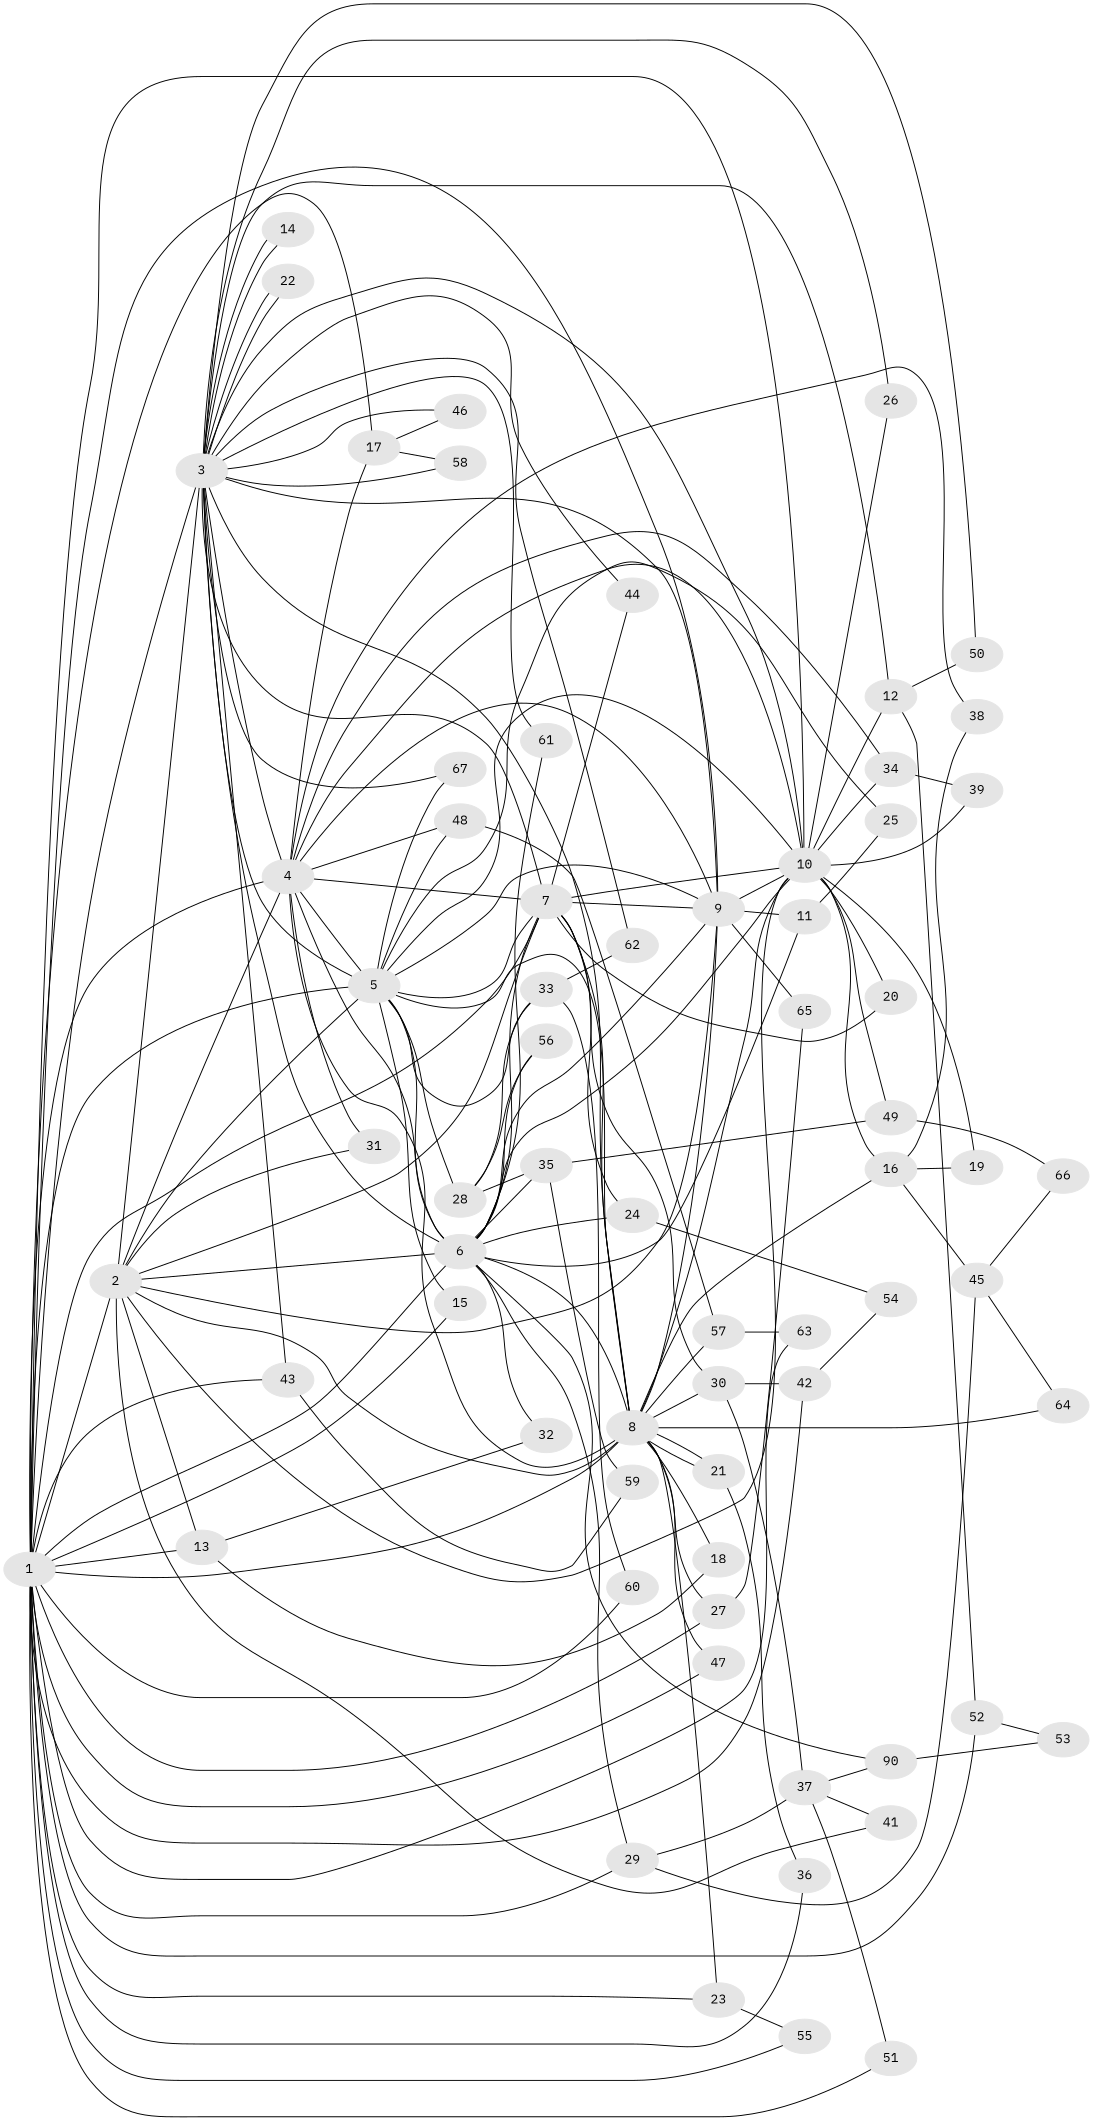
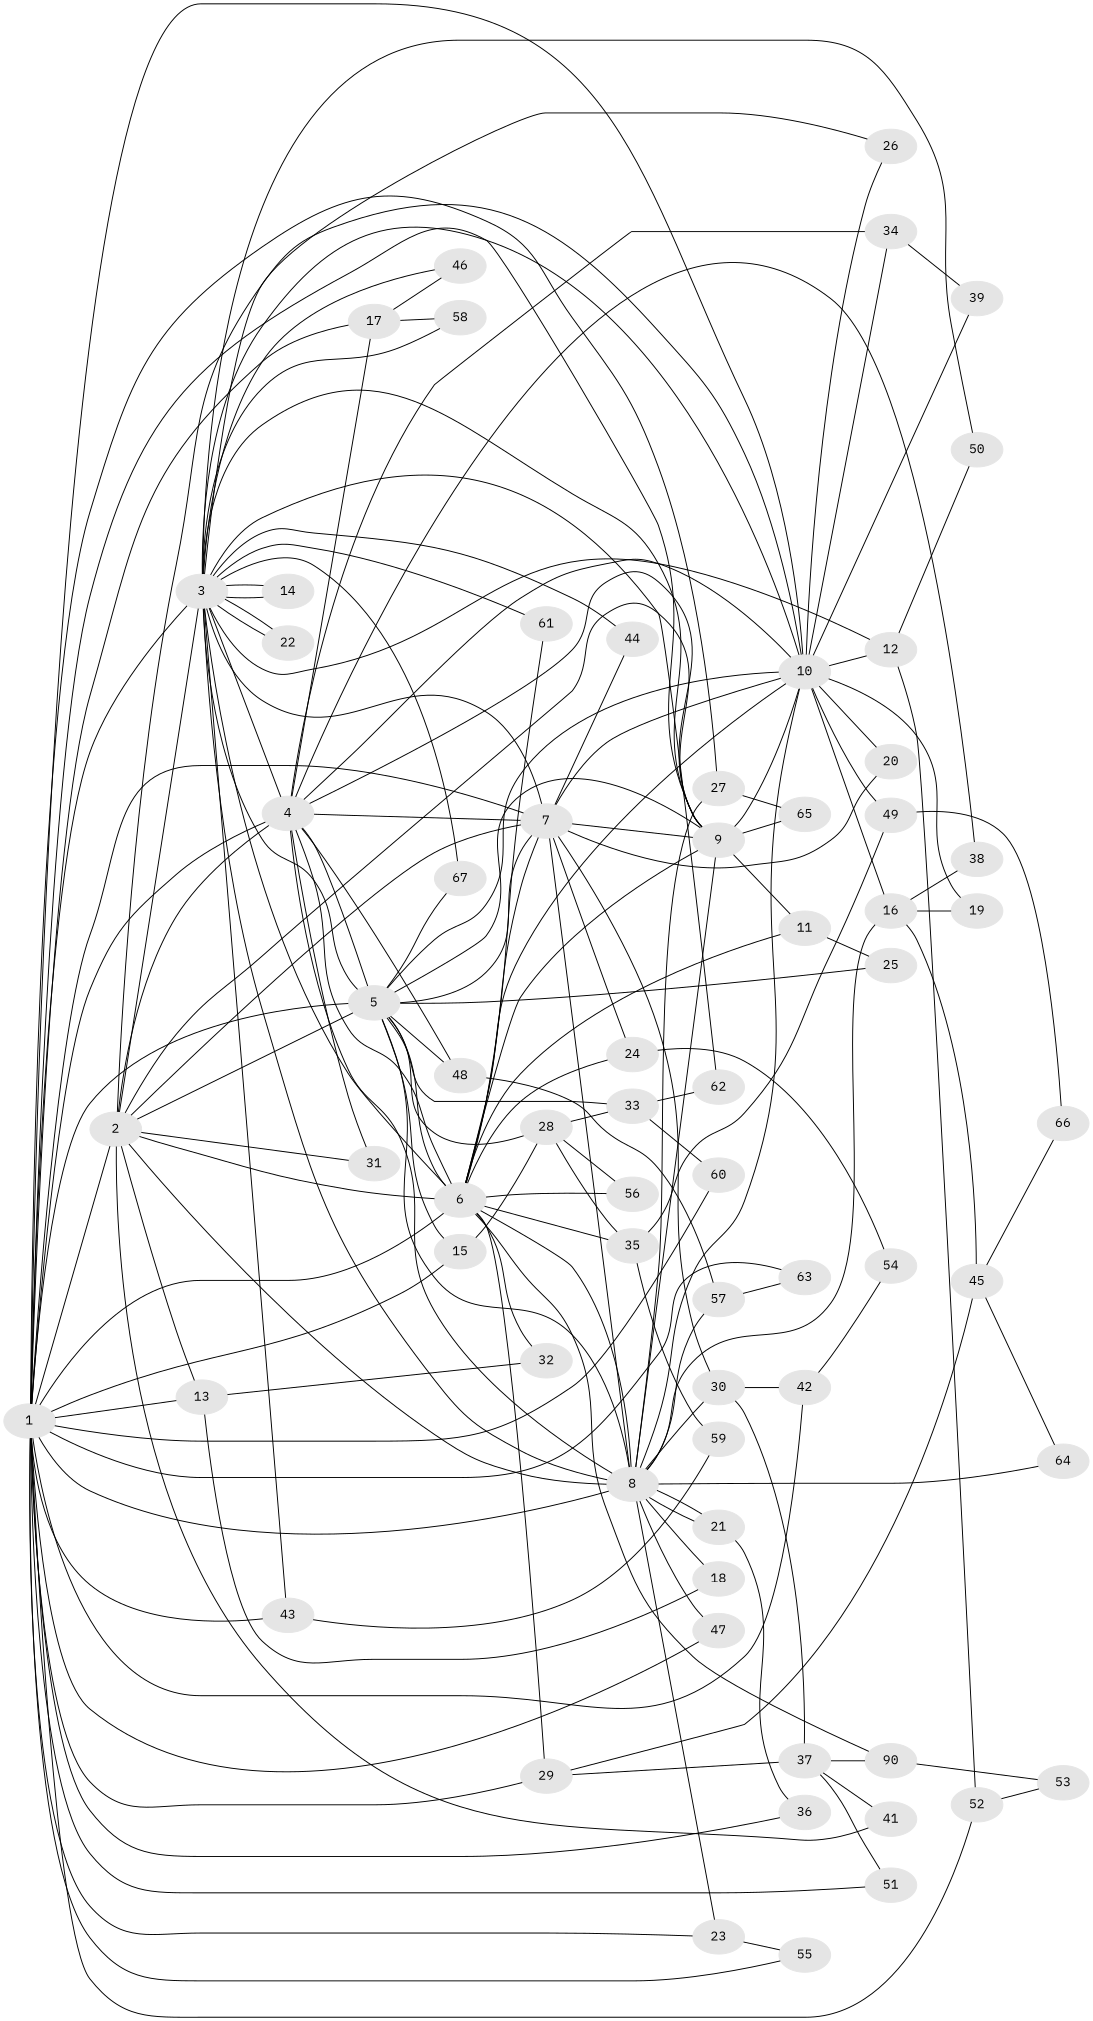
none -> (512, 1188)
